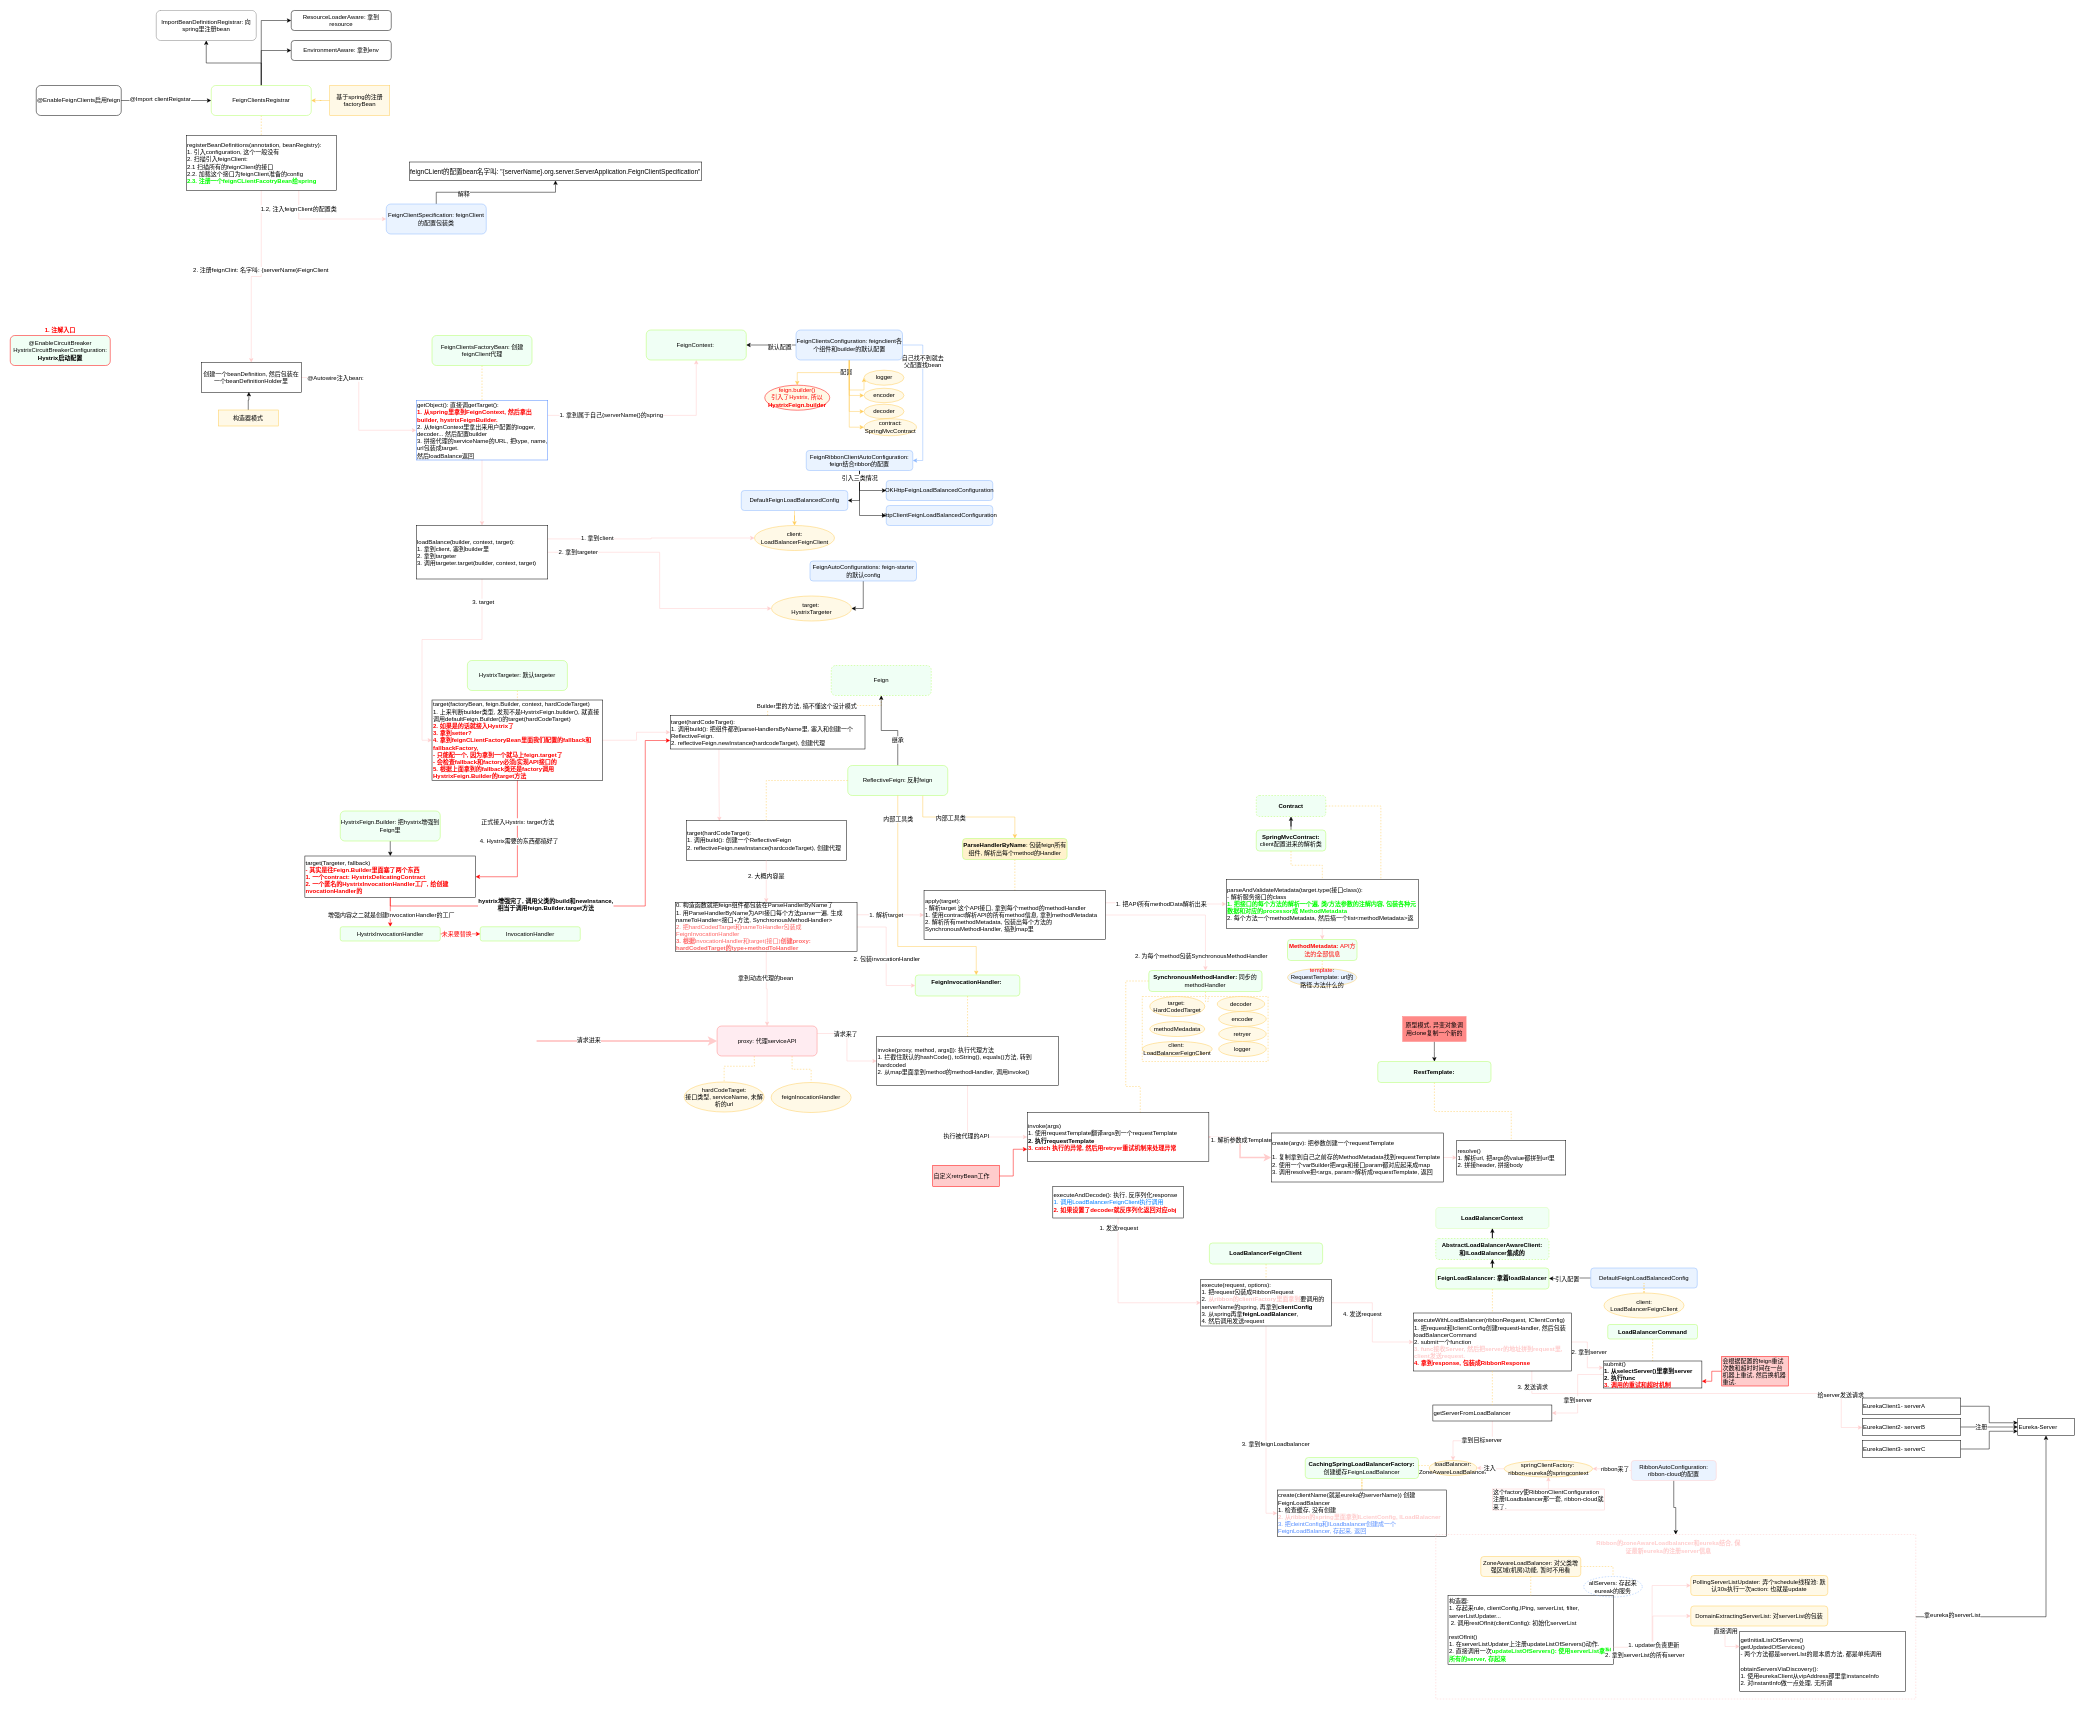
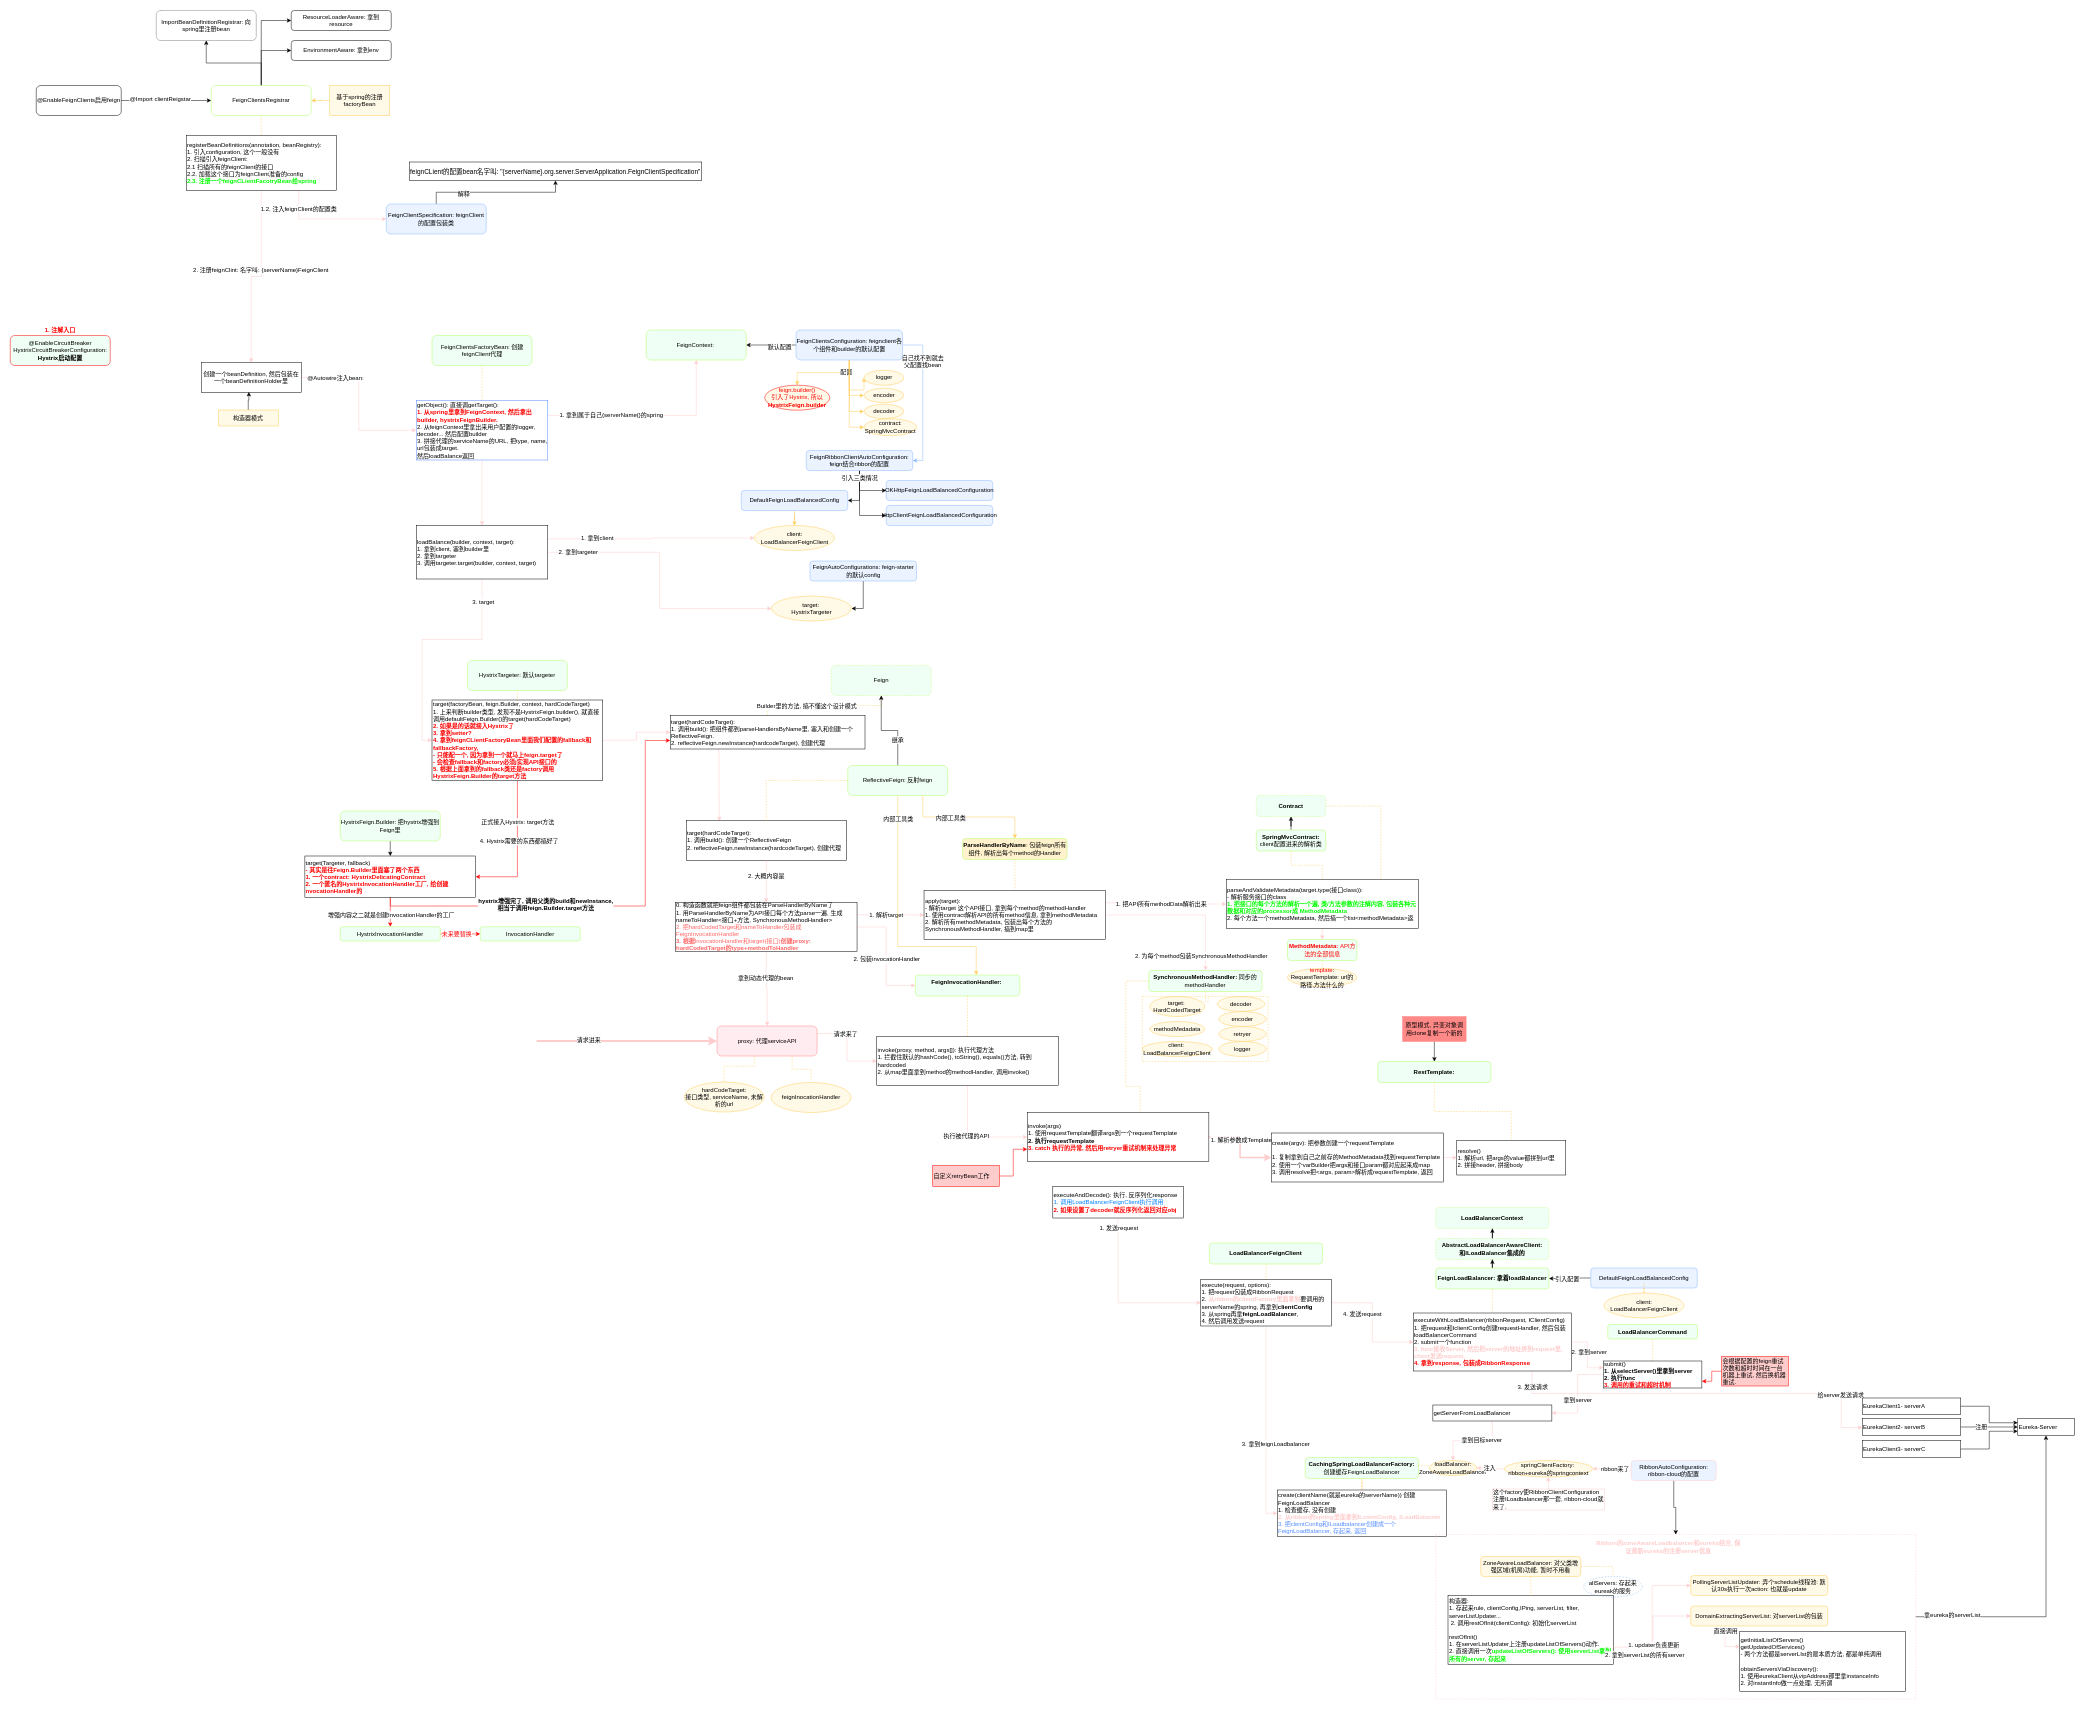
(1322, 977) -> (1322, 977)
(1492, 1388) -> none
